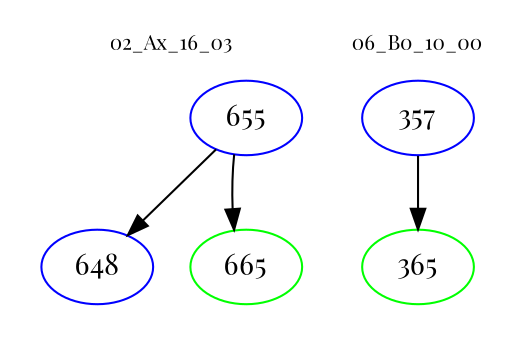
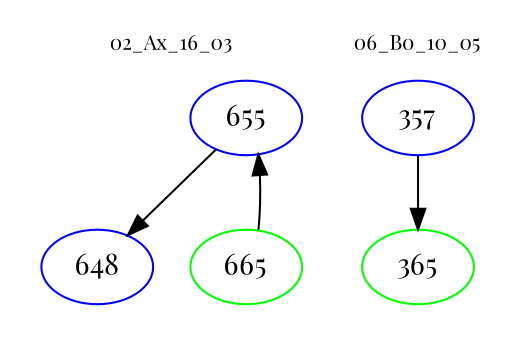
(418, 44) -> (418, 44)
(232, 182) -> (260, 203)
